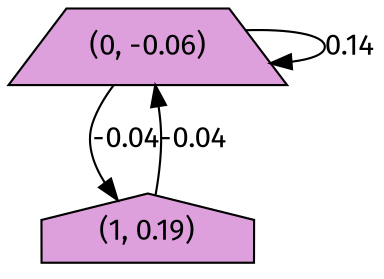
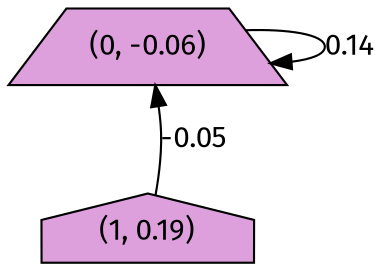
(90, 133) -> none
(194, 139) -> (194, 139)
